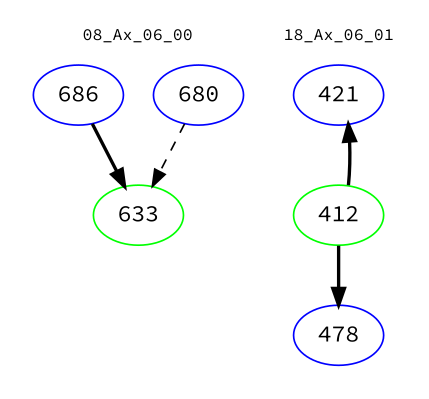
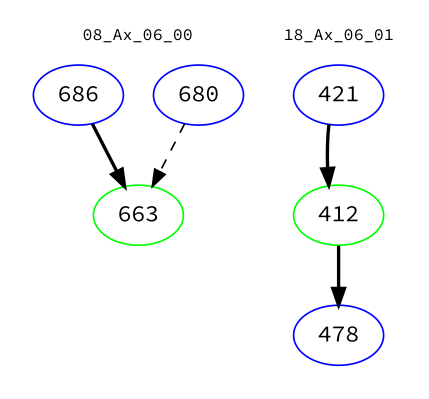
(350, 163) -> (327, 146)
(138, 215) -> (138, 215)
